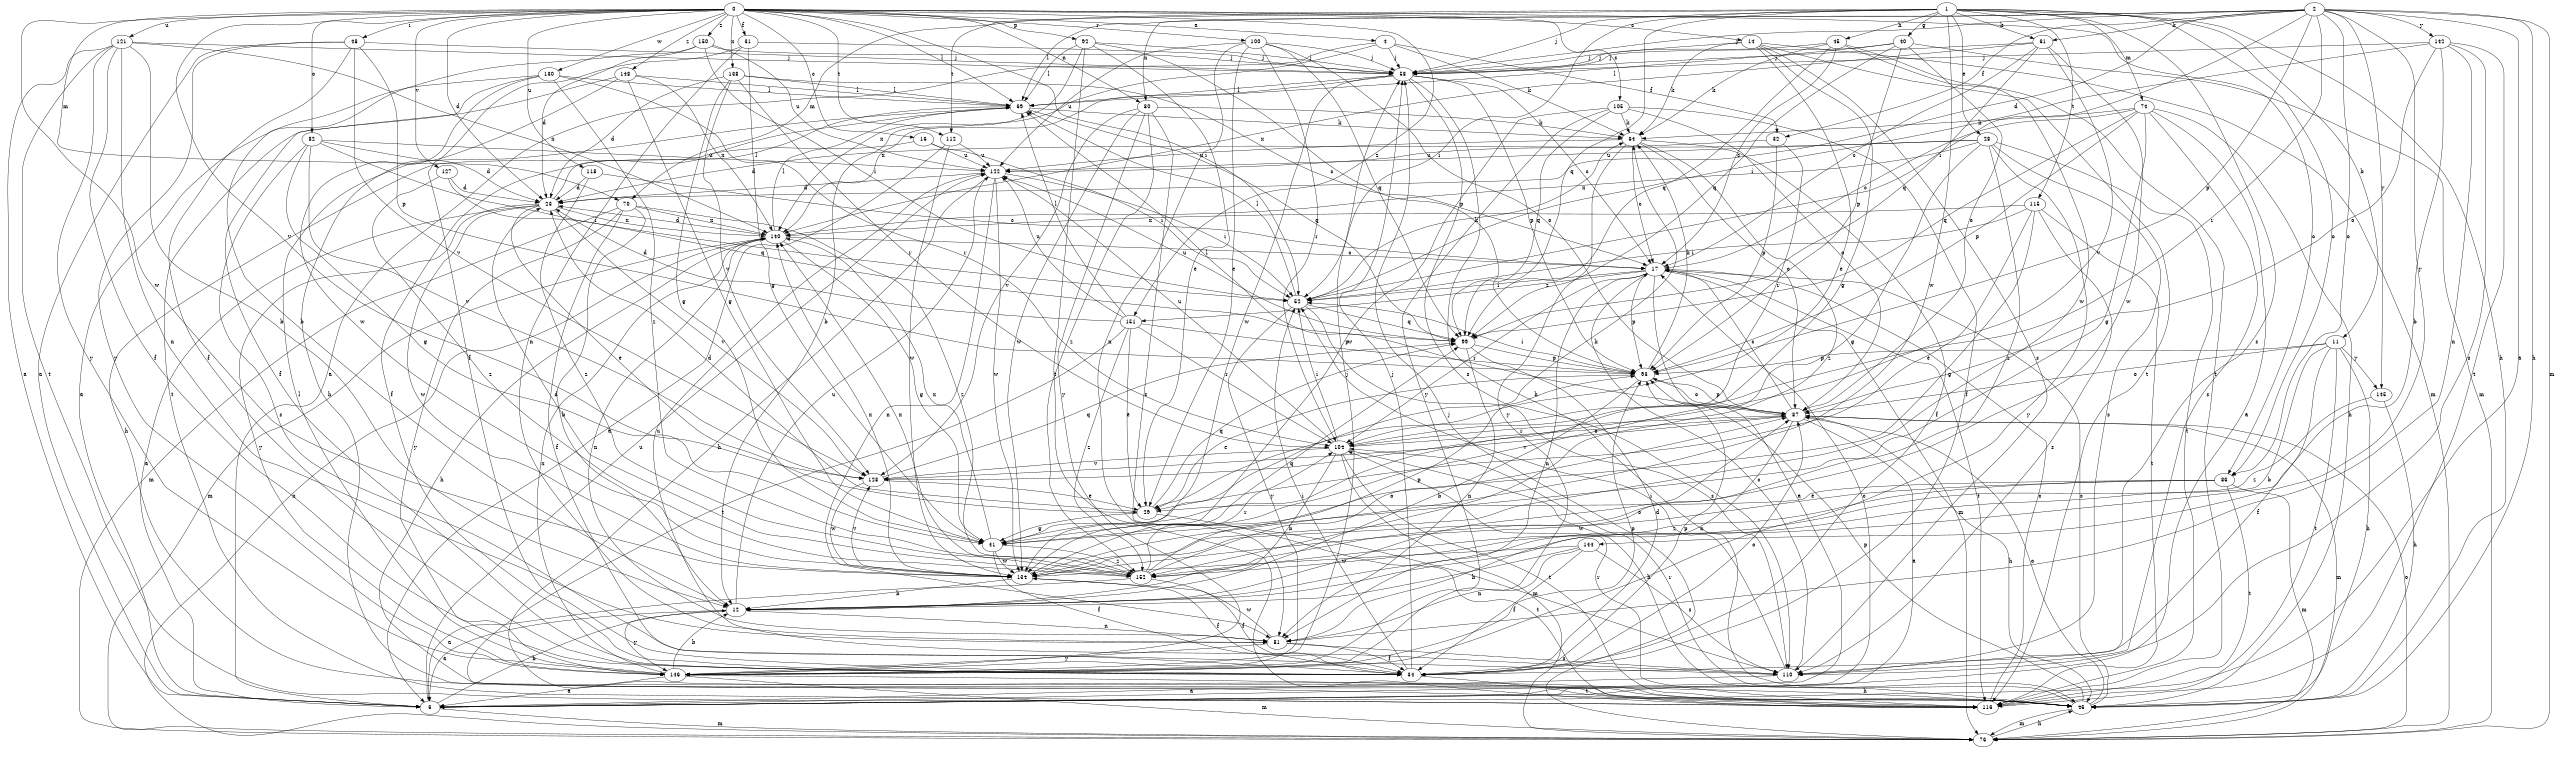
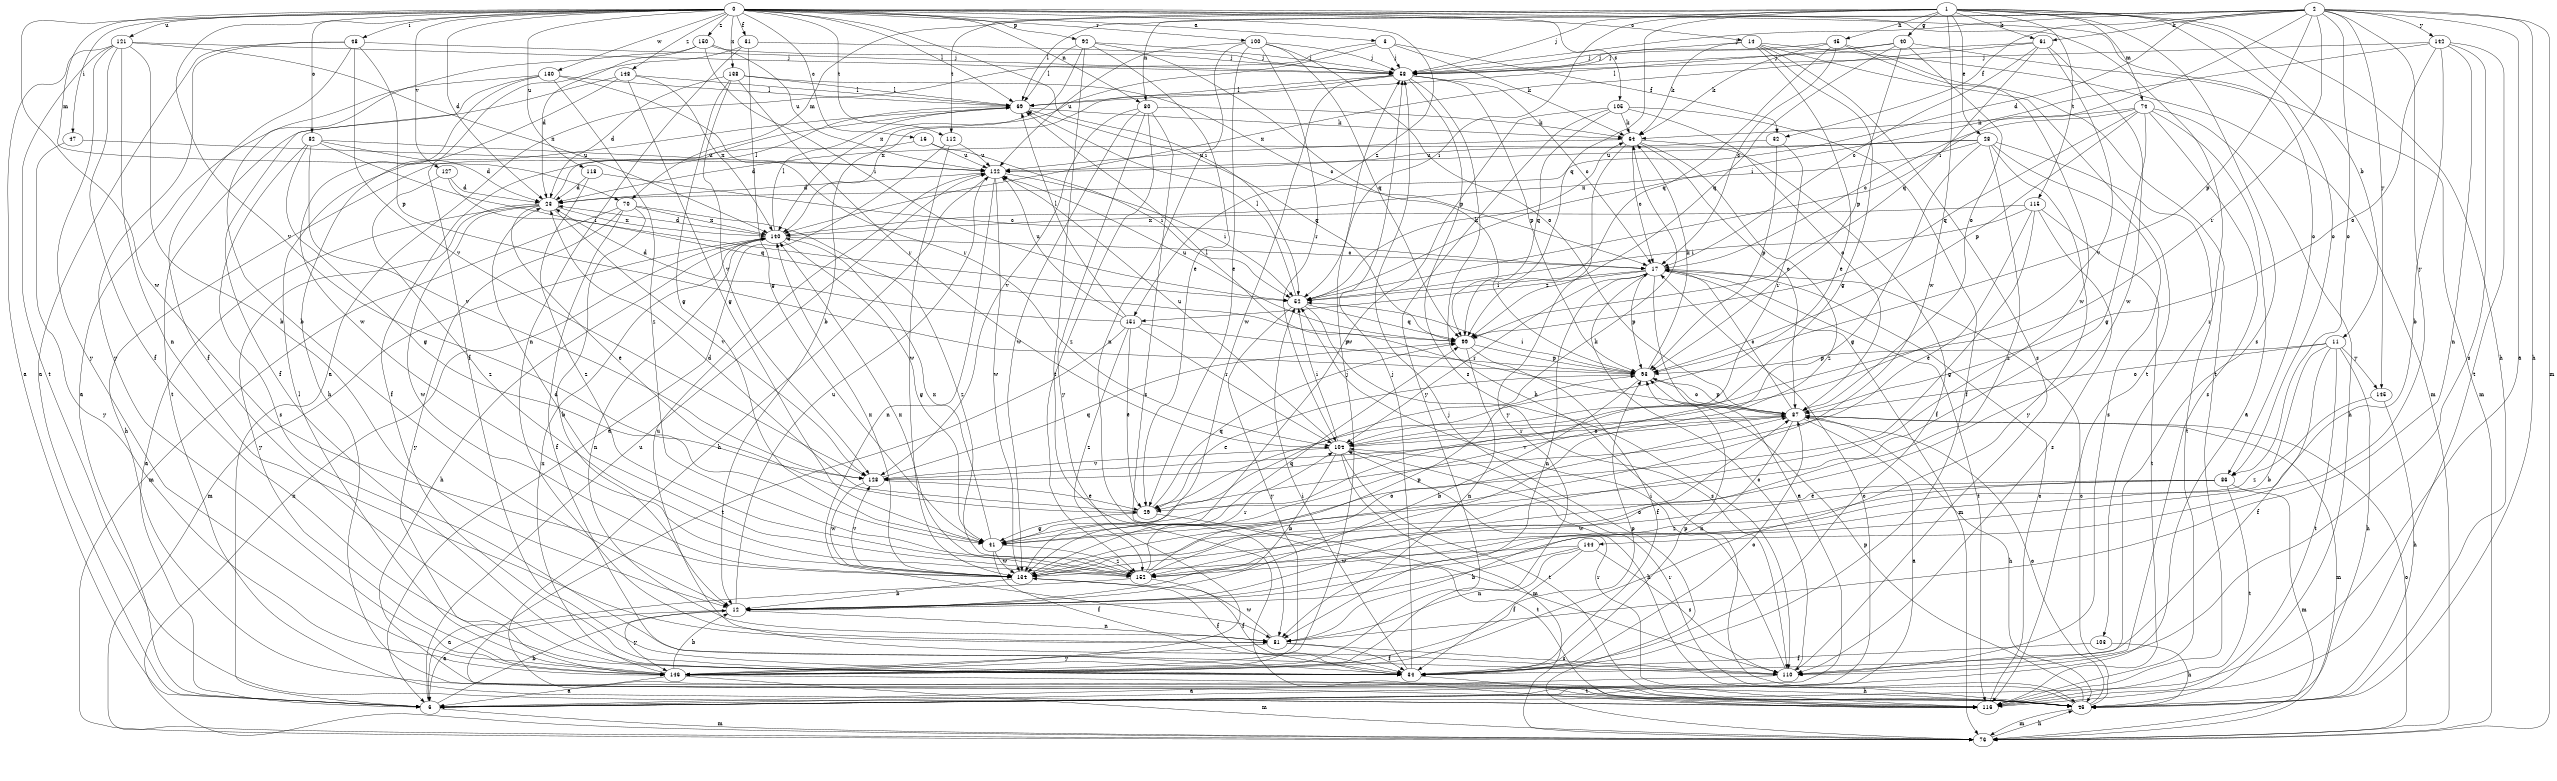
(1385, 42) -> (1385, 42)
none -> (73, 139)
(1658, 513) -> (1658, 513)
none -> (2101, 643)
